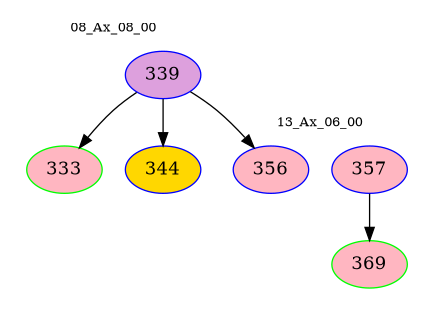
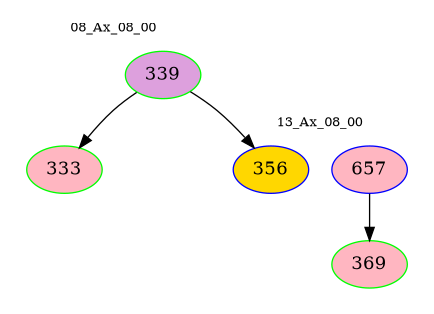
(163, 75) -> (163, 75)
(320, 123) -> (320, 123)
(163, 170) -> none
(271, 170) -> (271, 170)
(370, 170) -> (370, 170)
